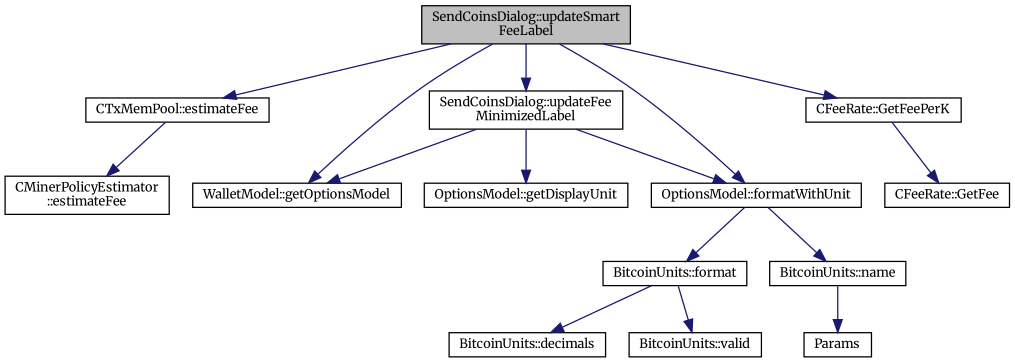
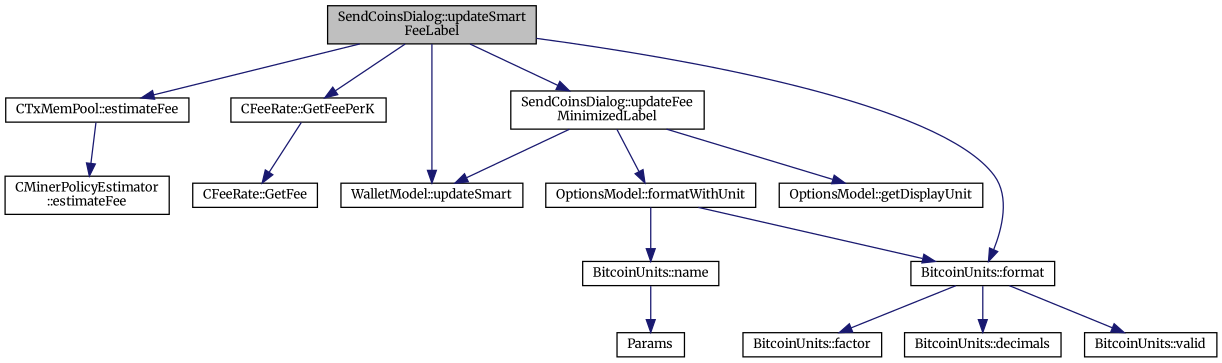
(652, 103) -> (812, 90)
(297, 195) -> (432, 195)
none -> (812, 345)
